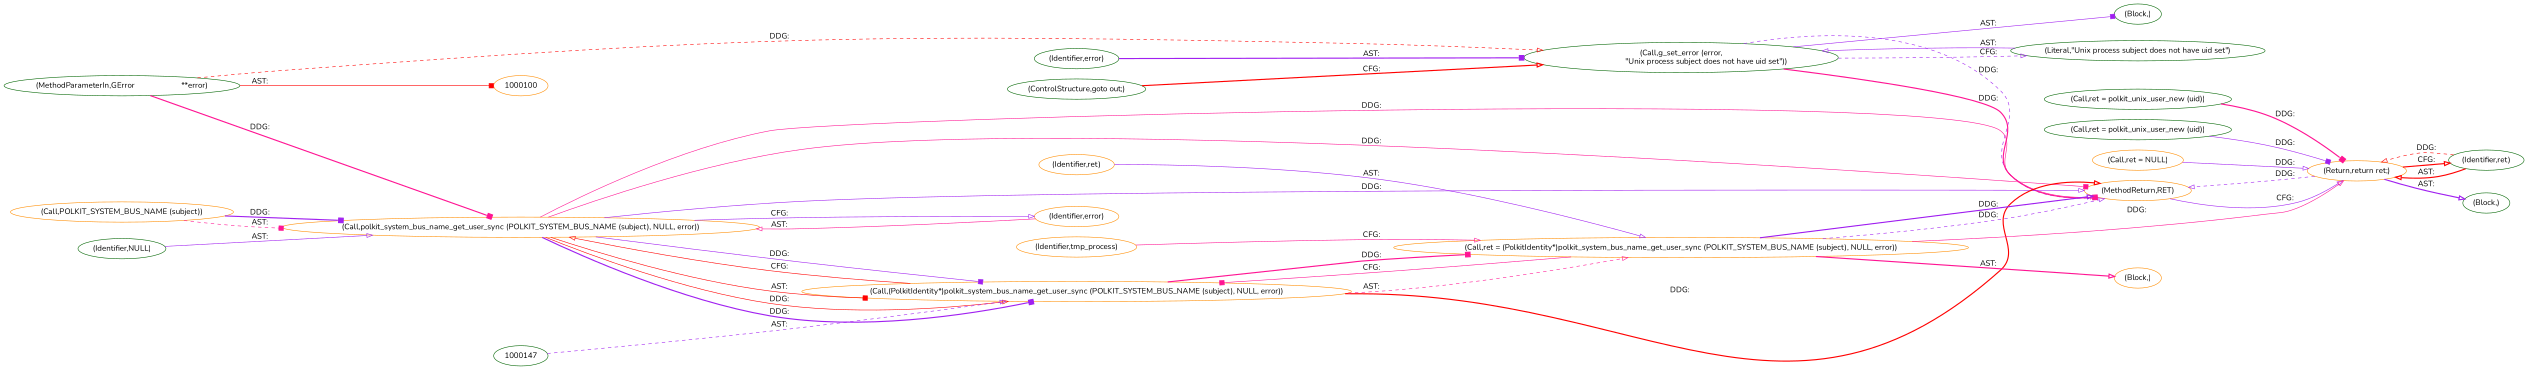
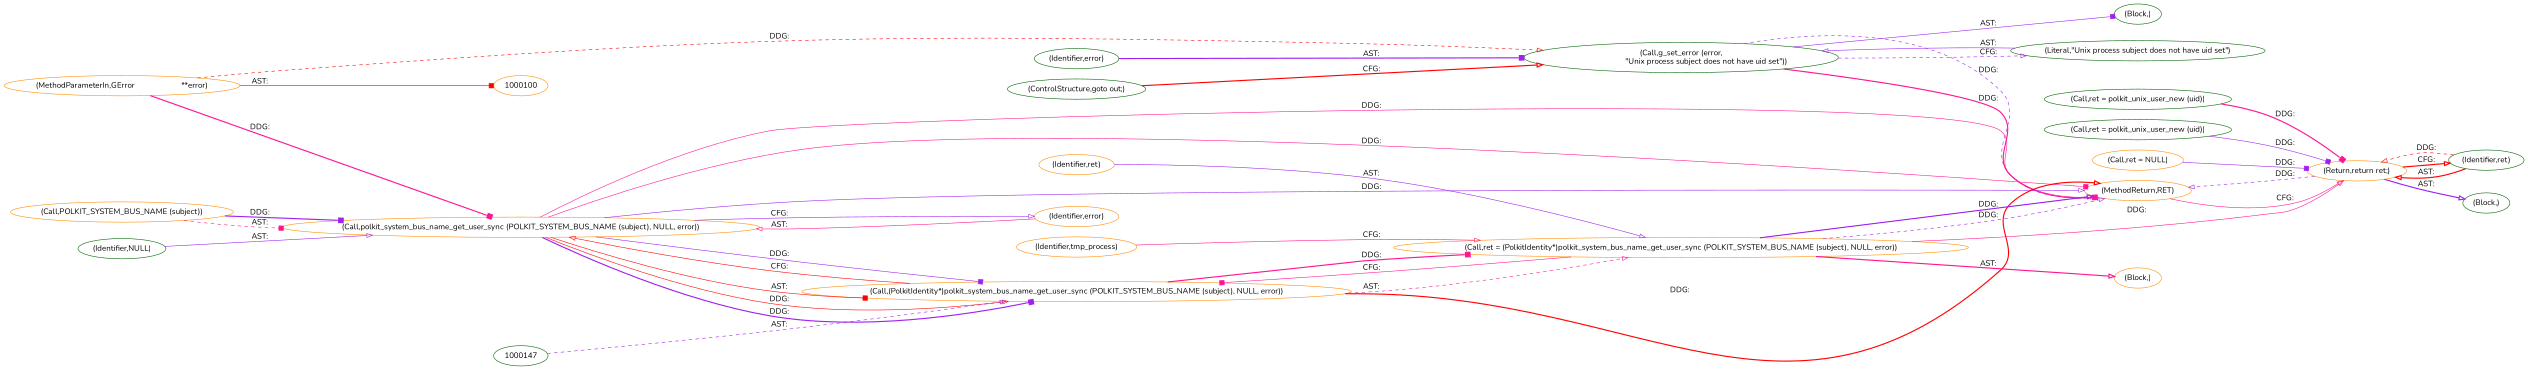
(122, 86) -> (122, 86)
(2243, 165) -> (2243, 165)
(2256, 208) -> (2256, 208)
